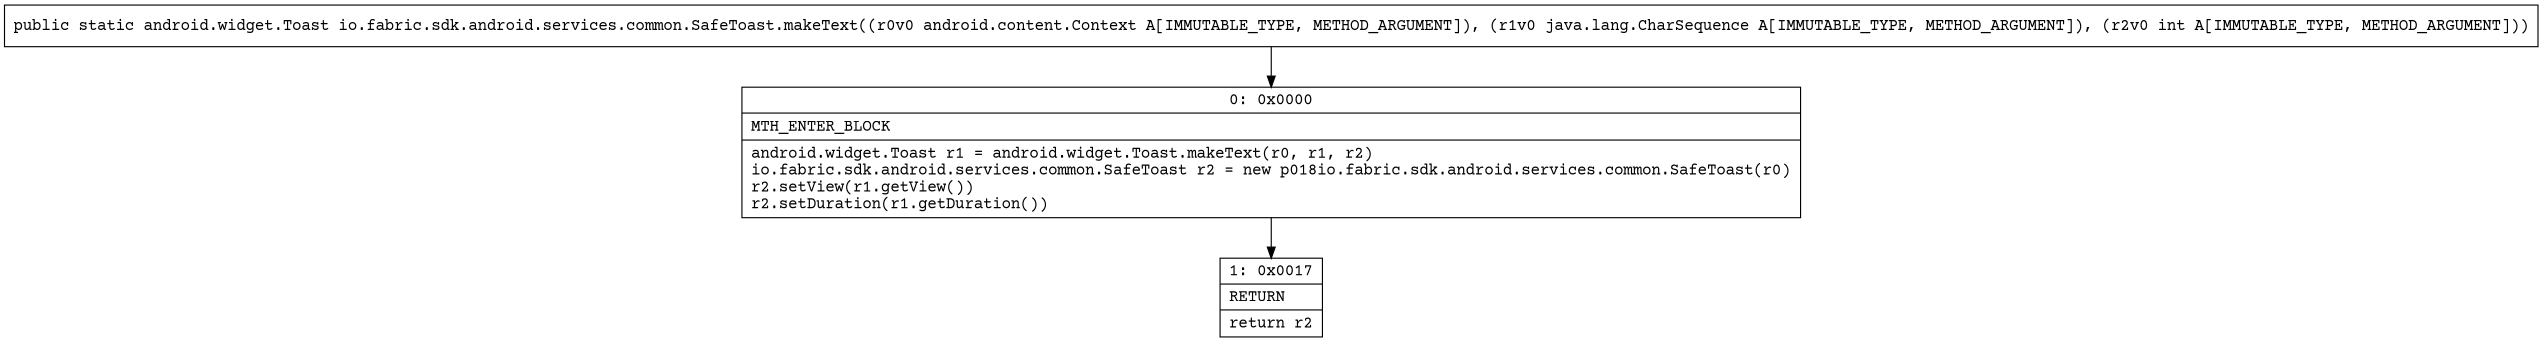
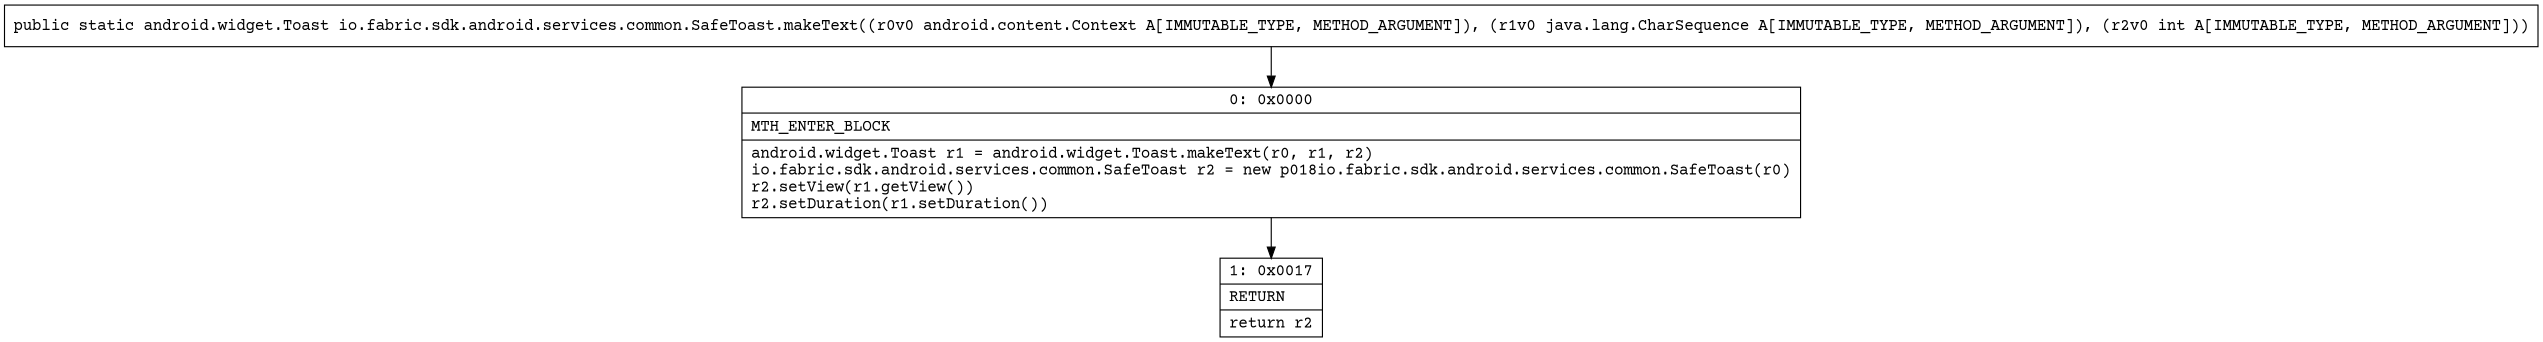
(900, 204) -> (900, 204)
